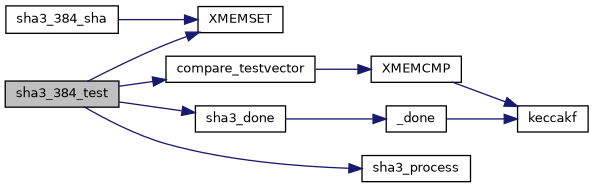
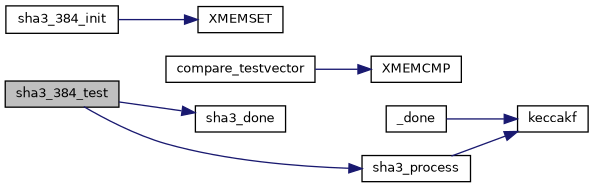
(62, 20) -> (62, 20)
(136, 57) -> none
(136, 84) -> none
(478, 92) -> (478, 146)
(329, 119) -> none
